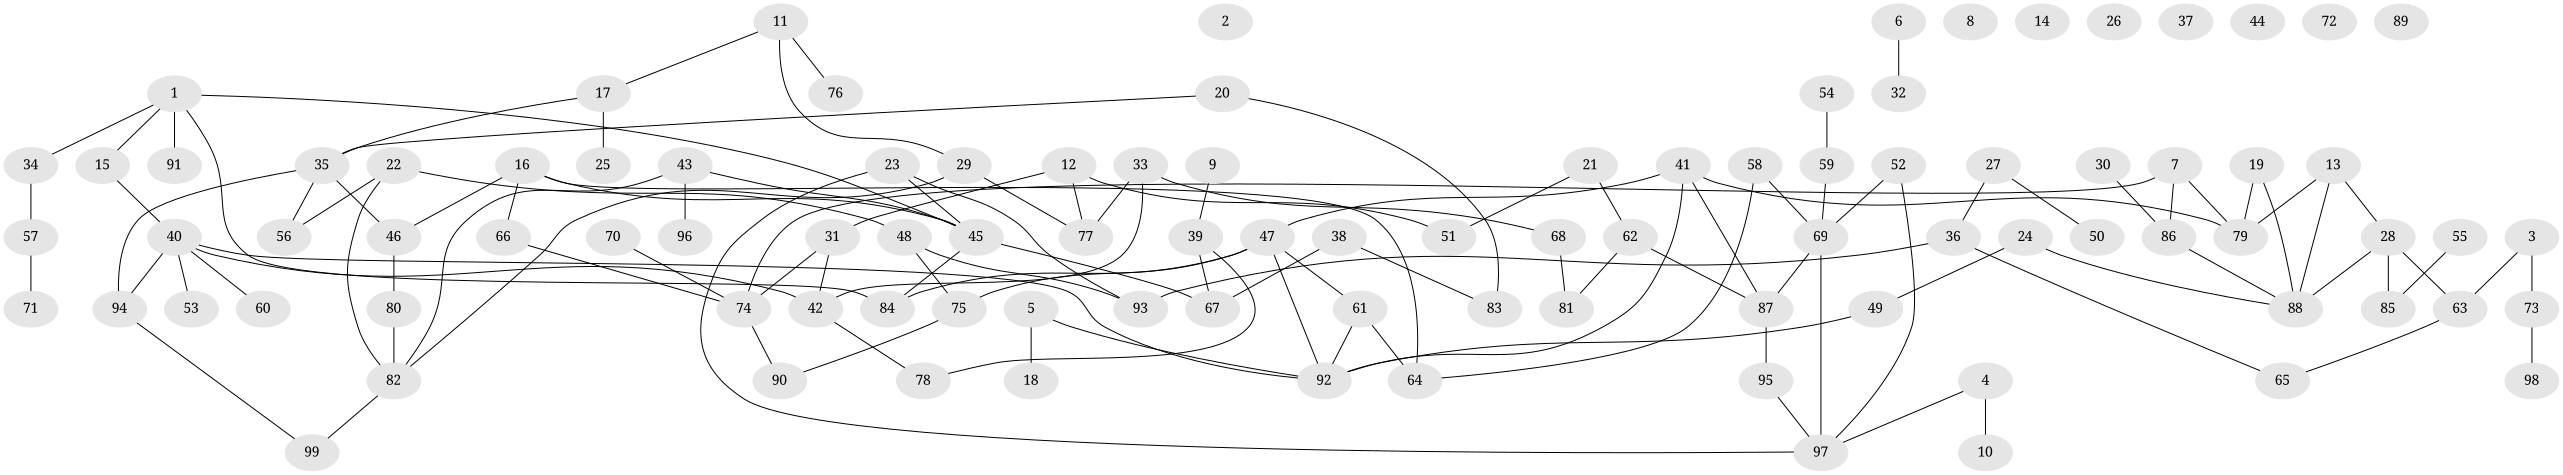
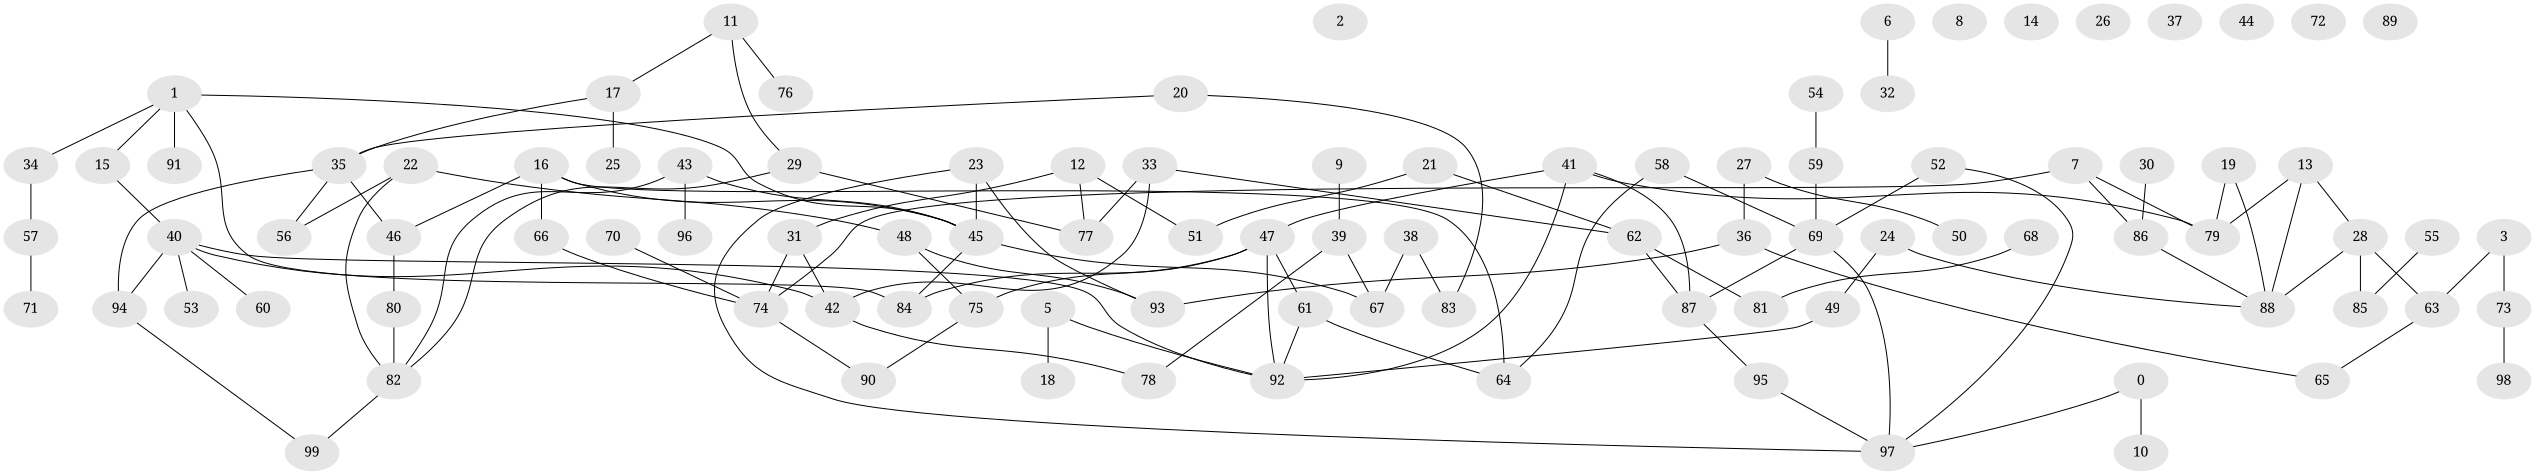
(1394, 209) -> (1424, 206)
(1985, 381) -> (2141, 381)
